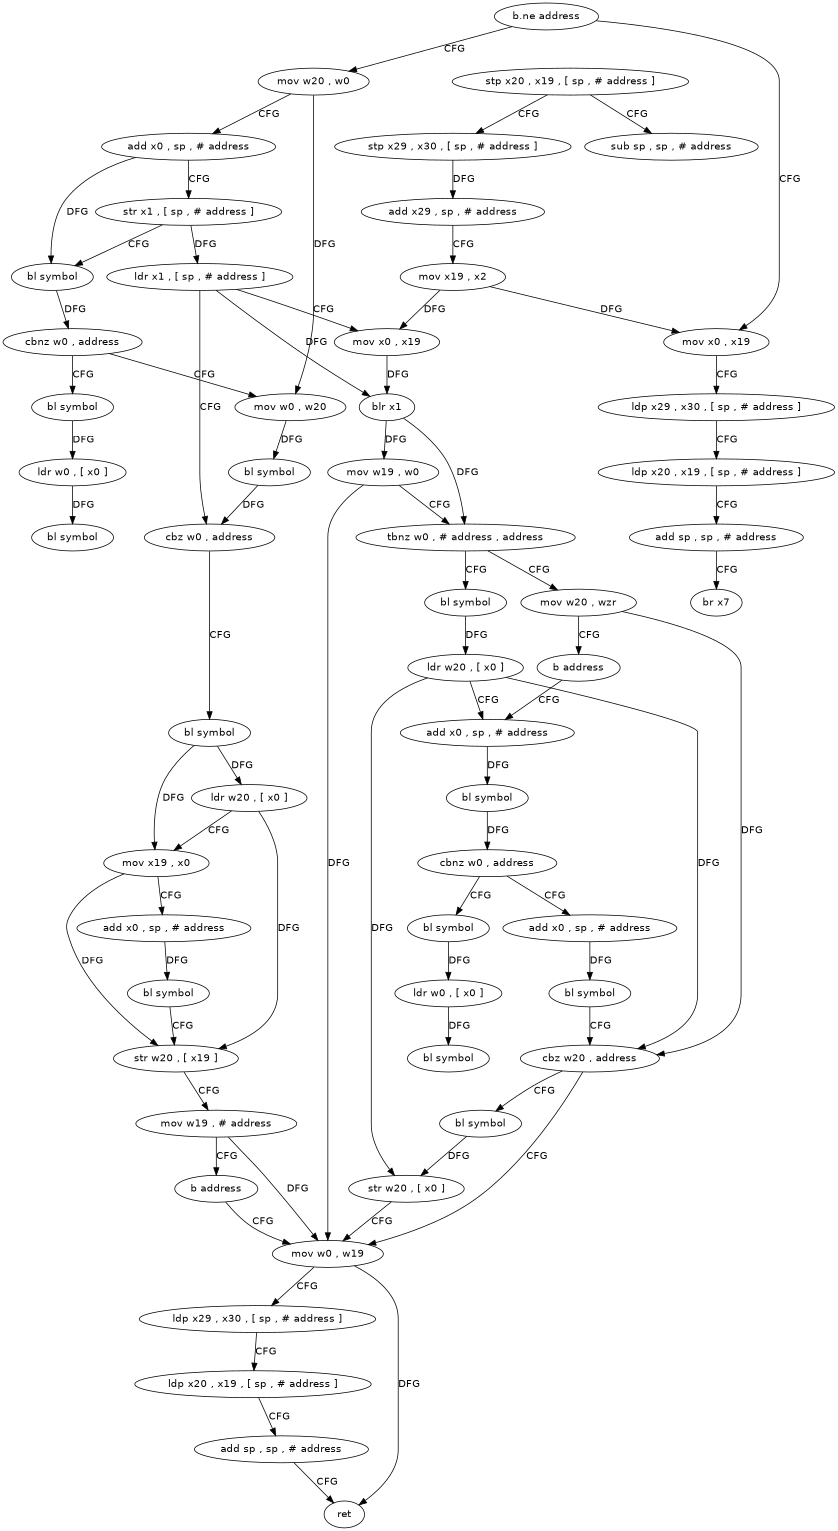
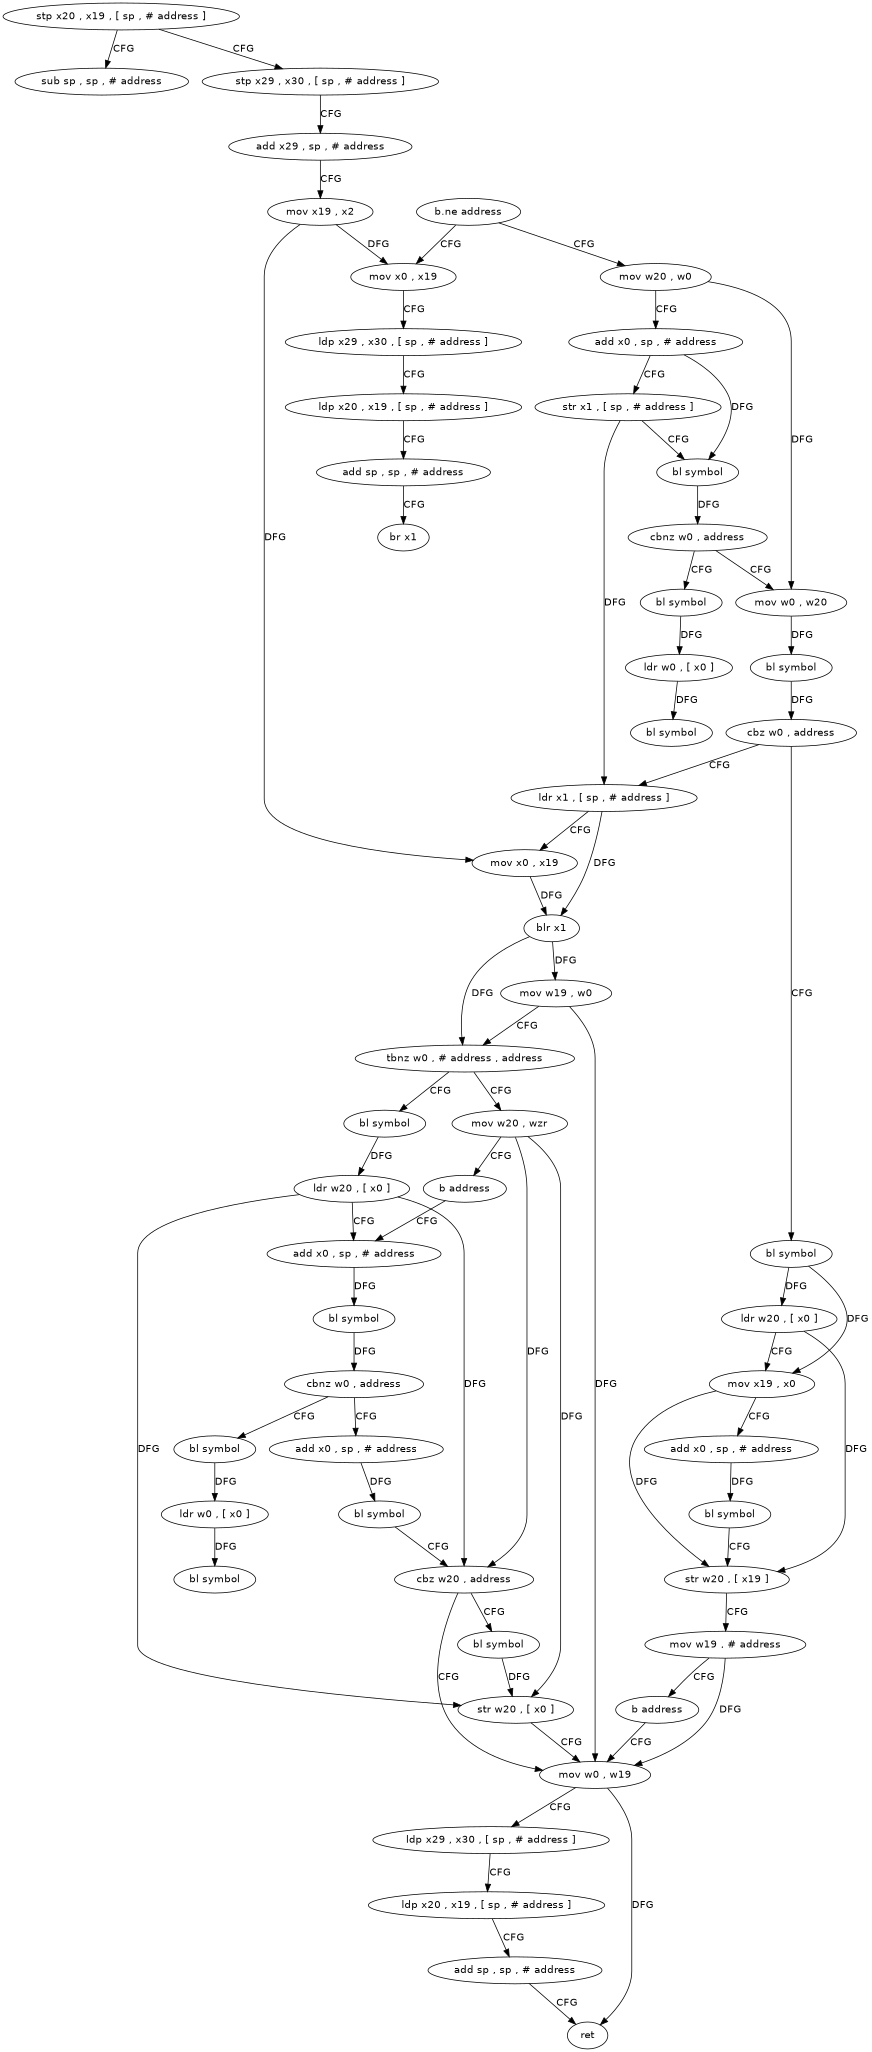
(464, 179) -> (331, 114)
(200, 404) -> (703, 764)
(716, 603) -> (403, 538)
none -> (561, 1412)
